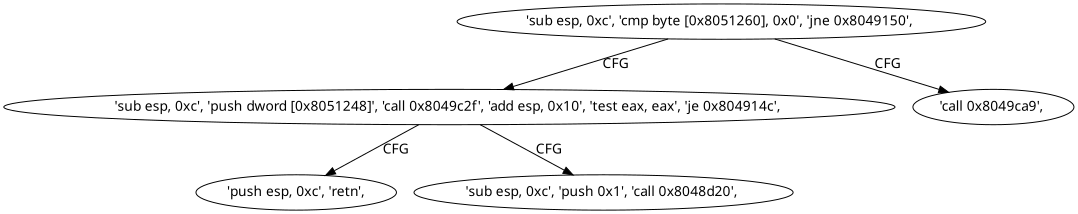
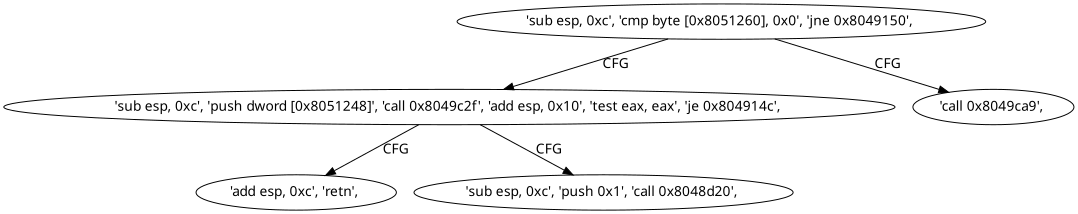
(296, 192) -> (296, 192)
